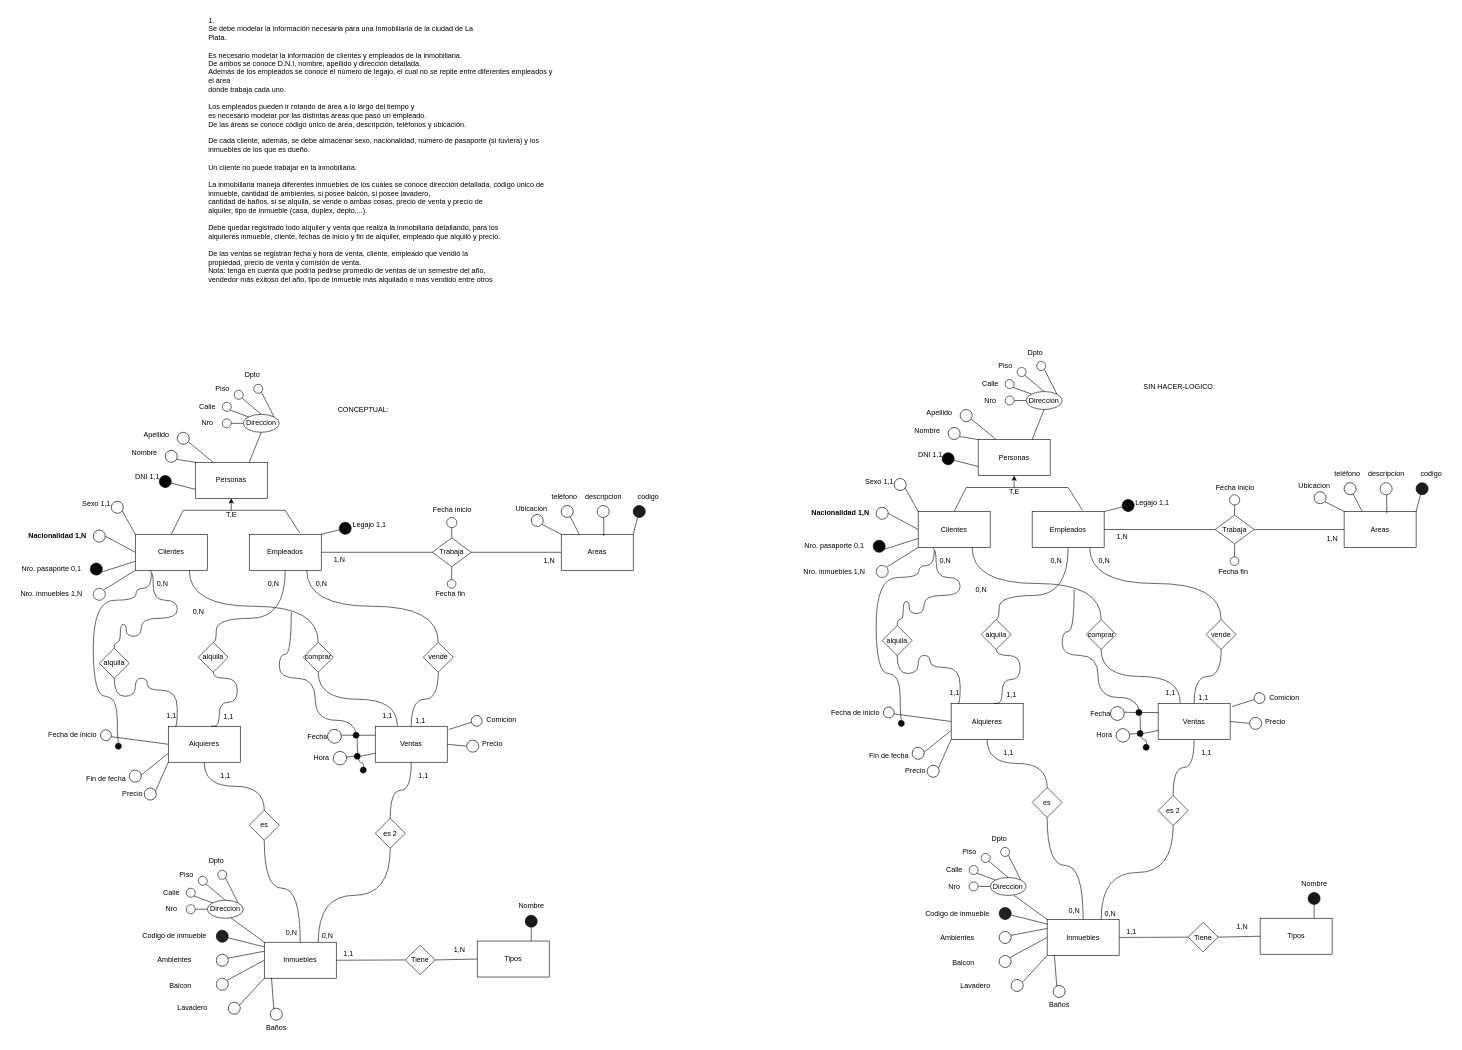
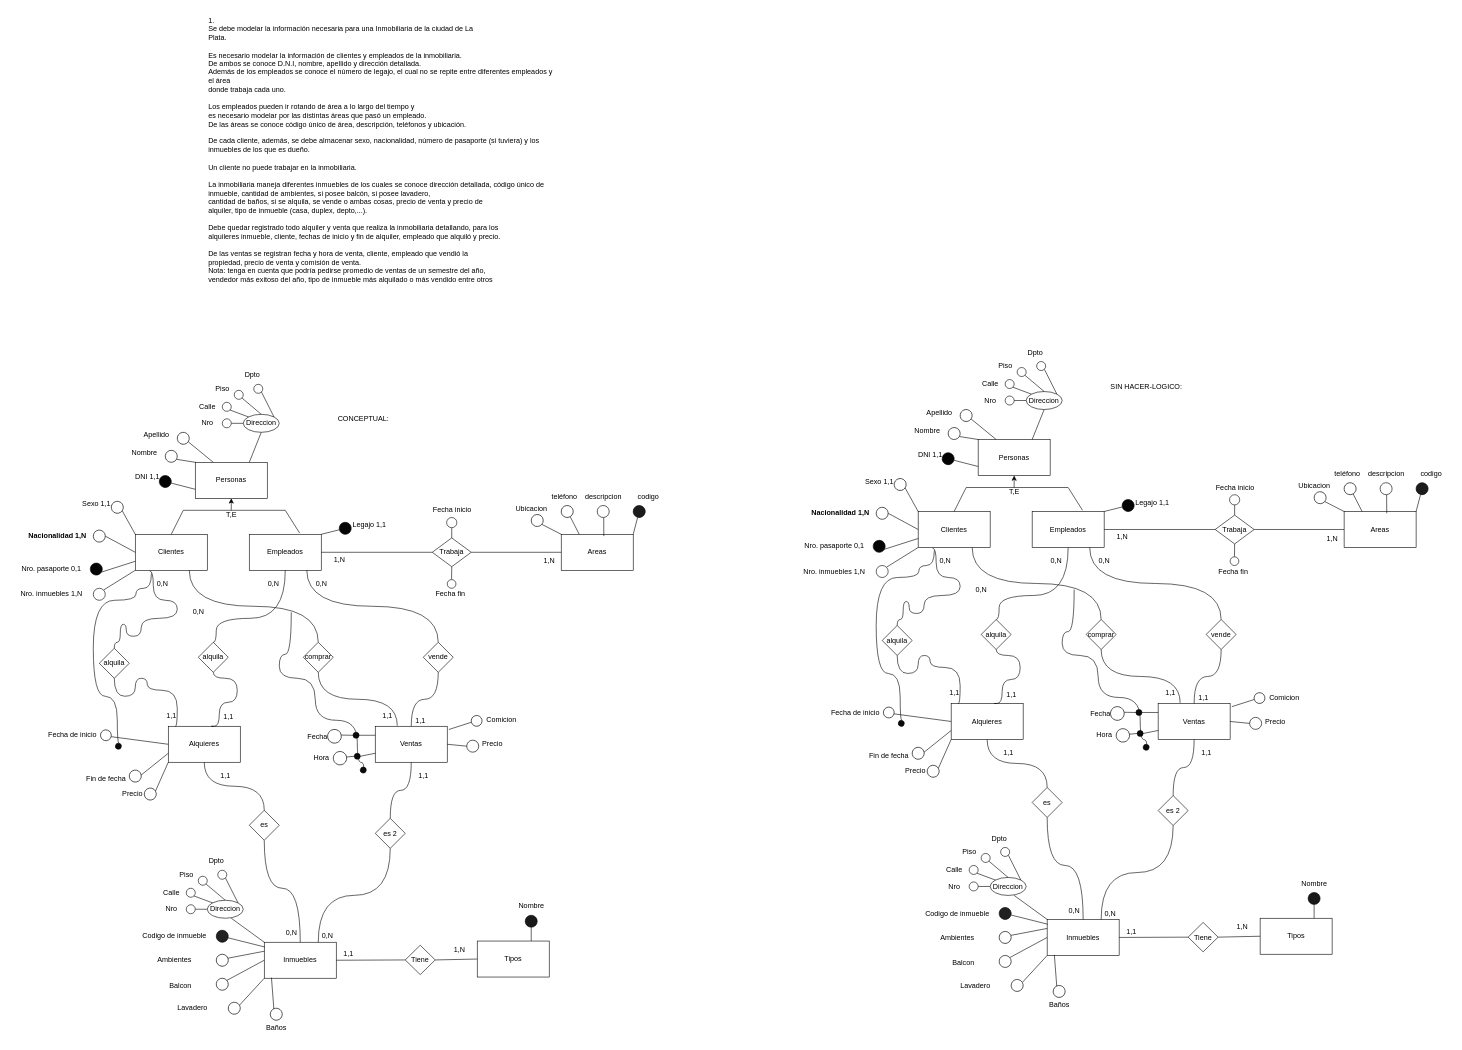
(1179, 387) -> (1146, 387)
(363, 410) -> (363, 419)
